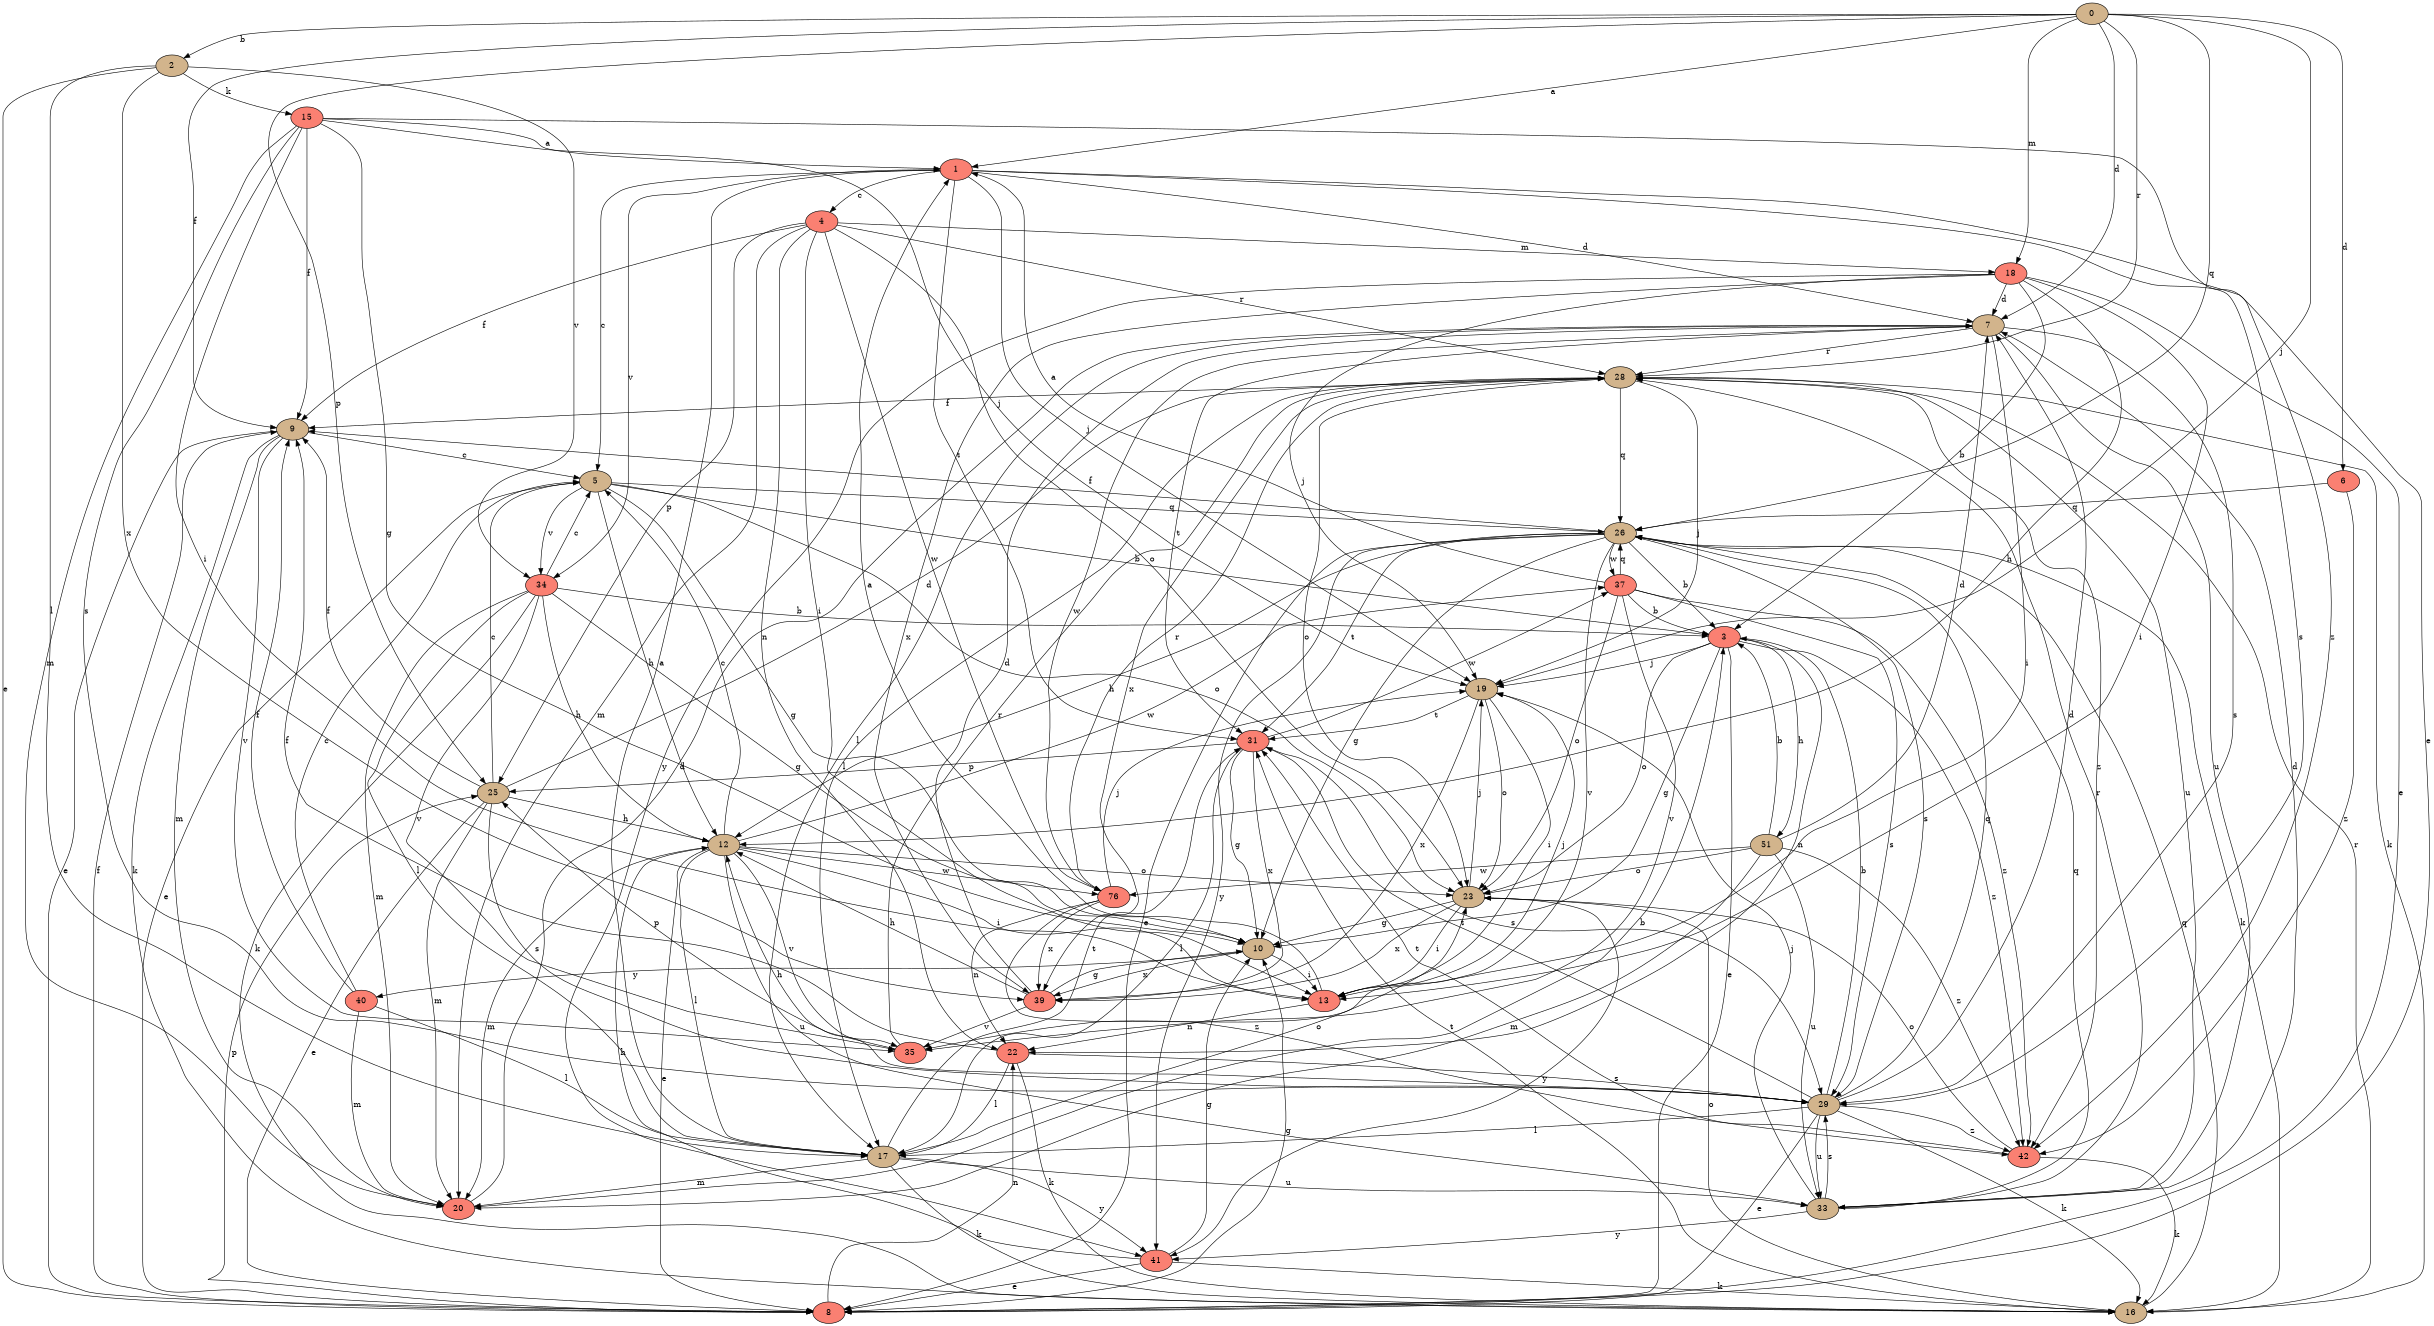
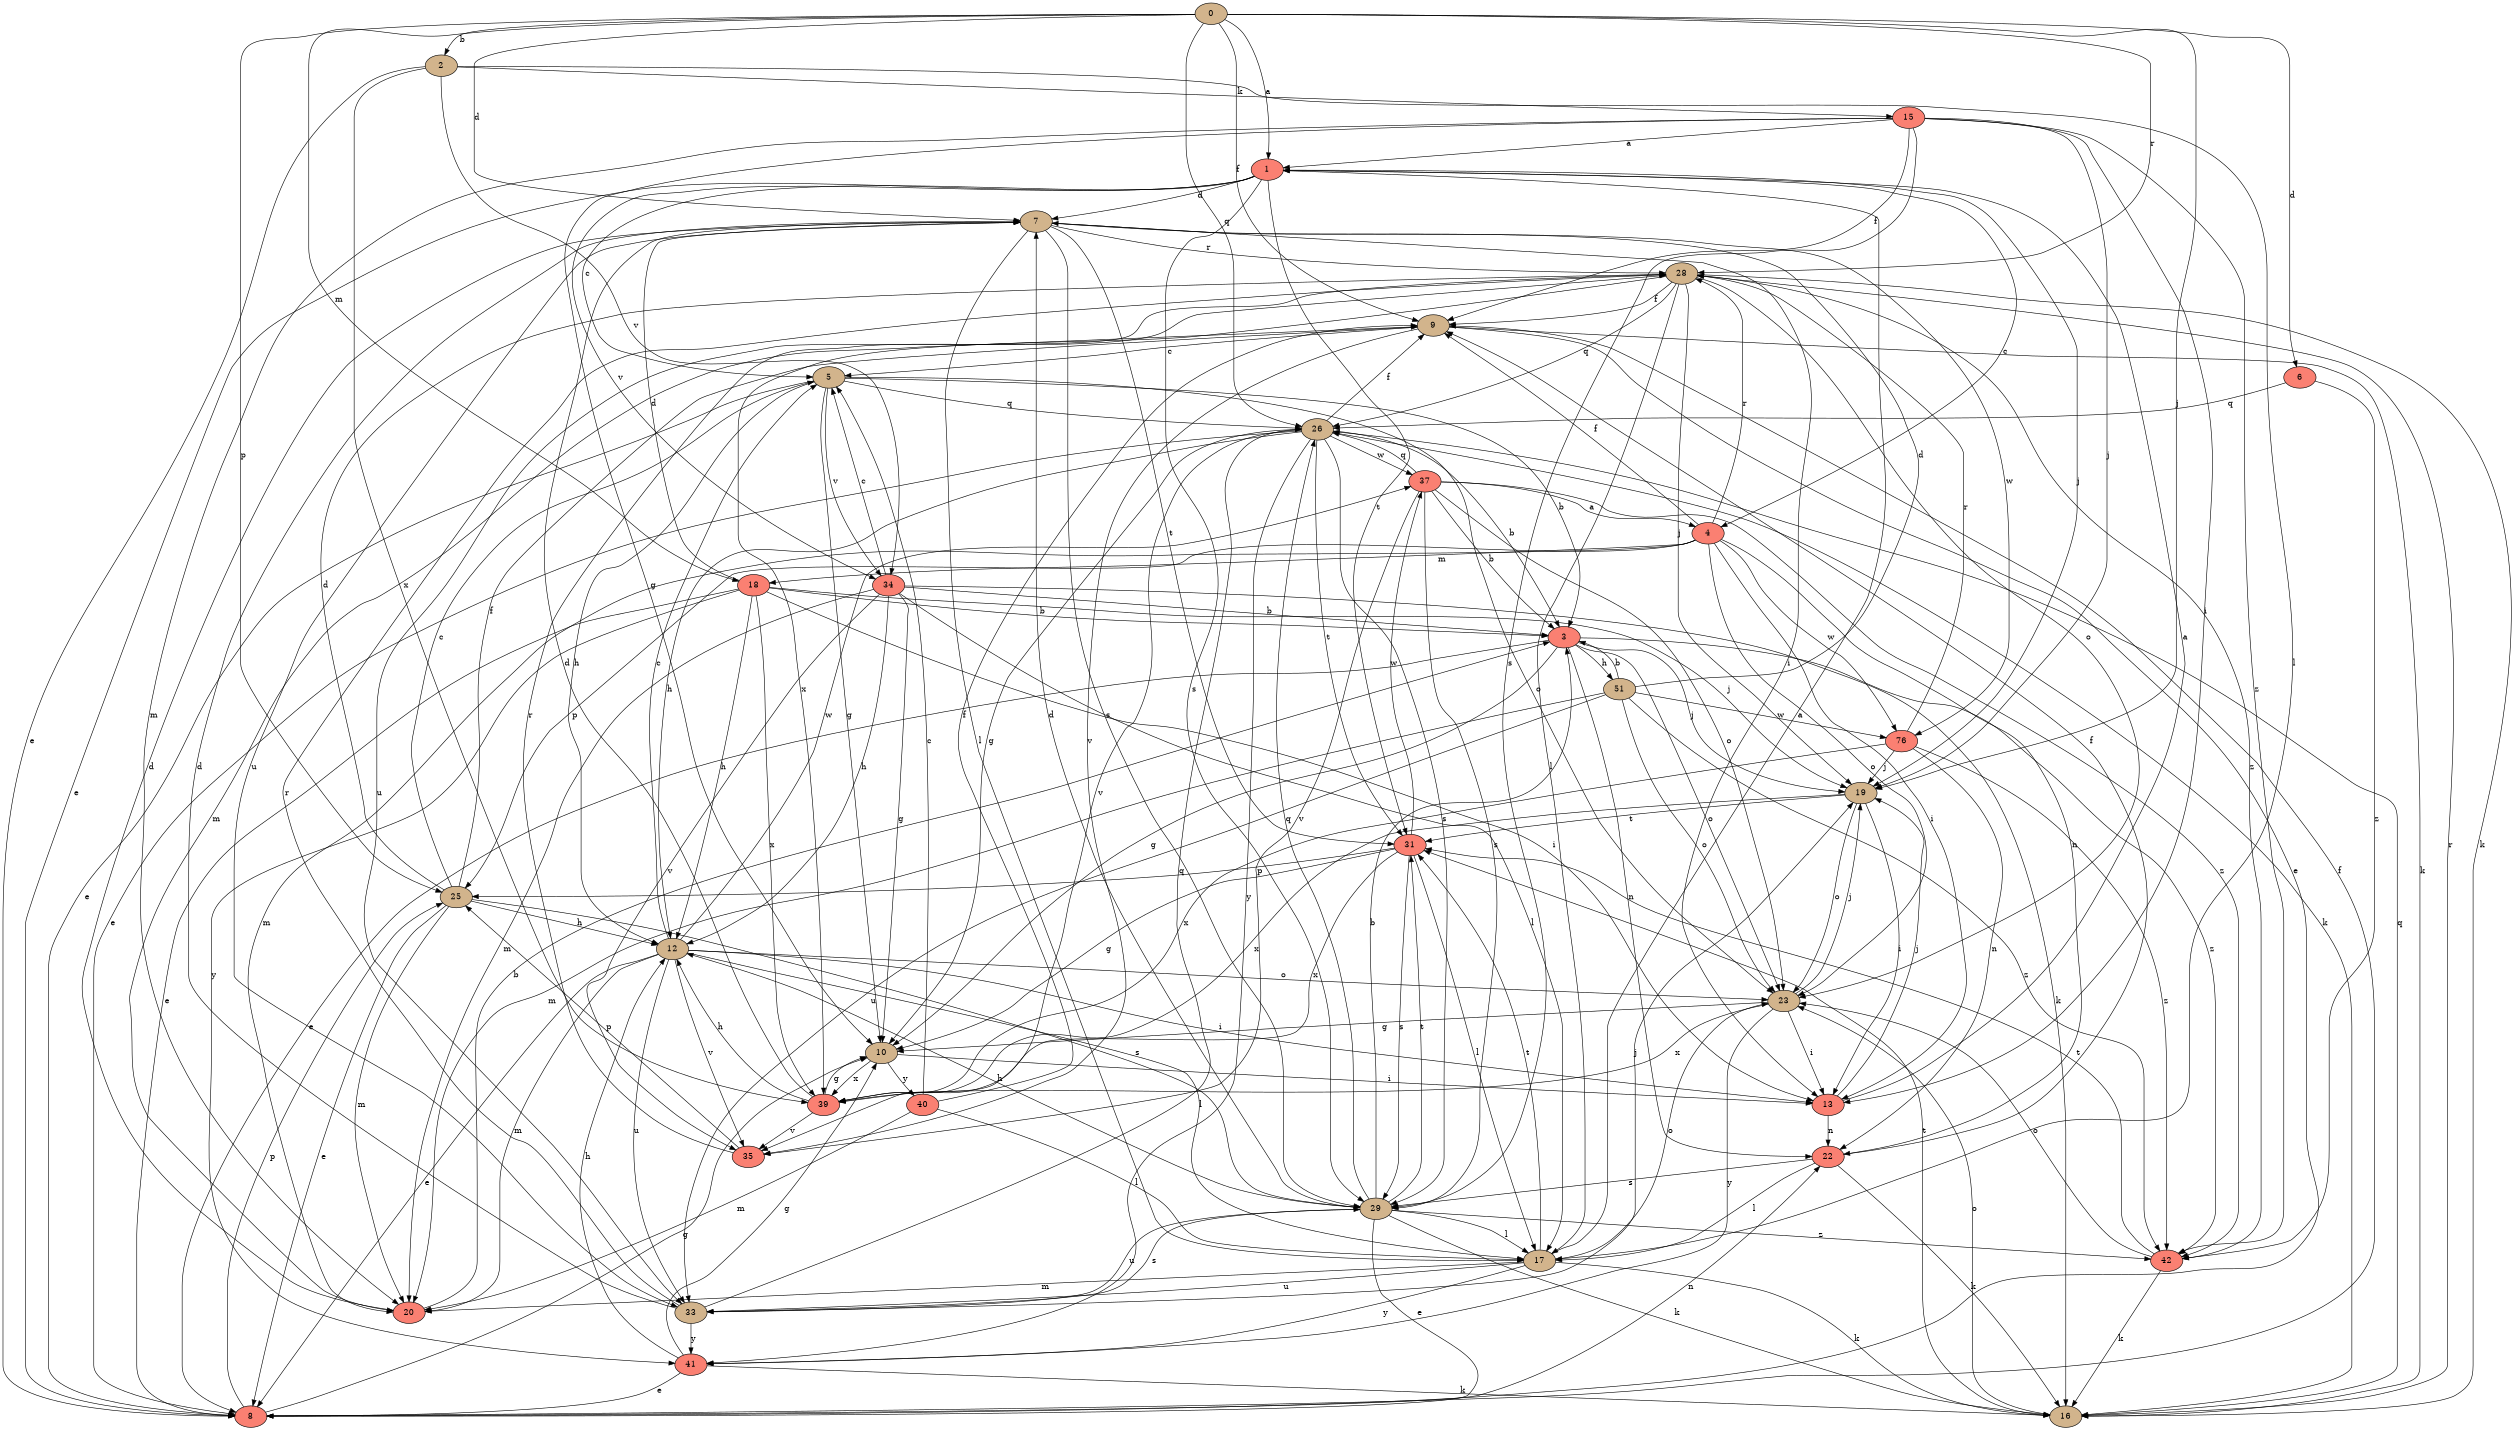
(1207, 460) -> (1567, 500)
(933, 873) -> none
